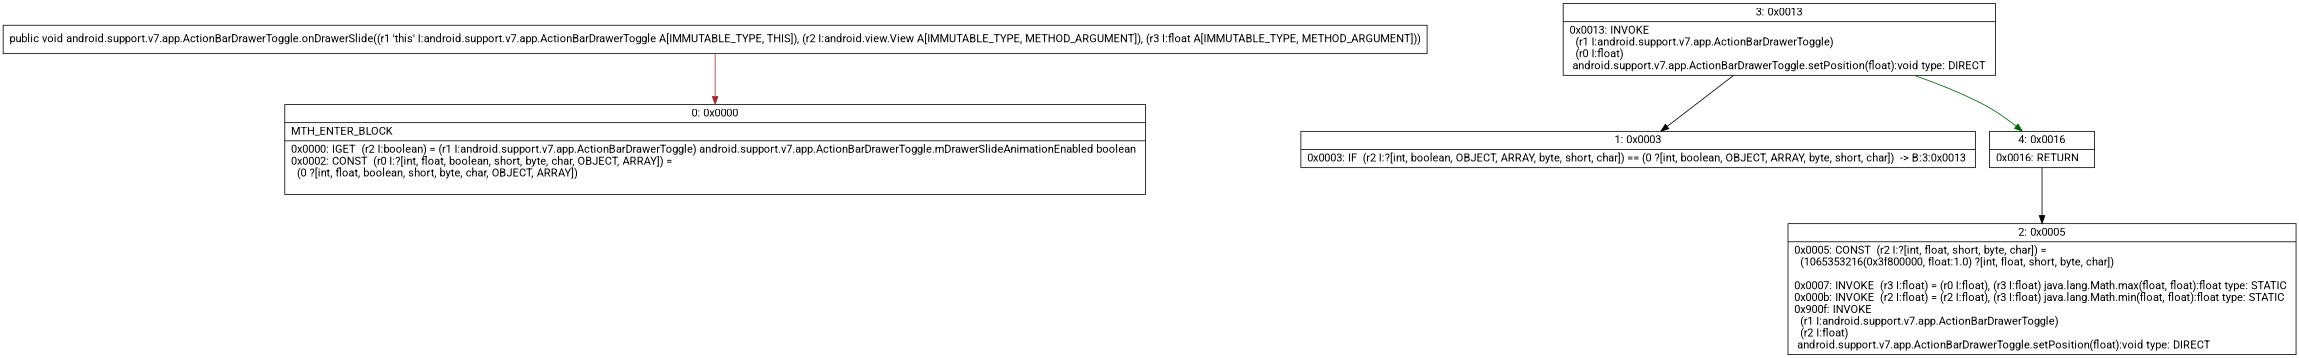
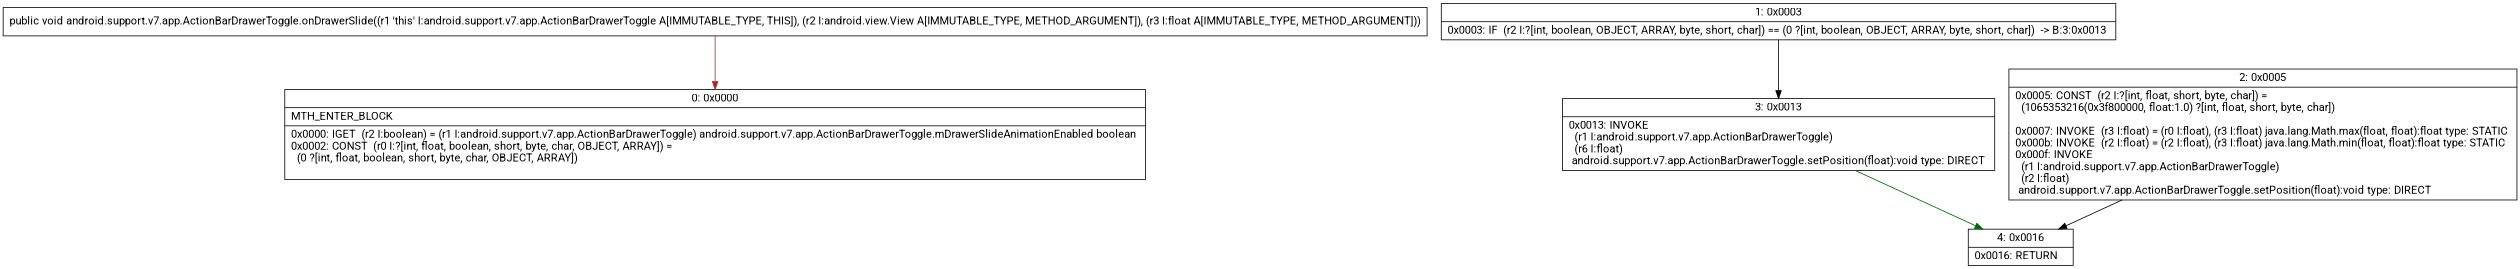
(1597, 54) -> (1596, 149)
(1700, 101) -> (1779, 65)
(2042, 192) -> (2094, 213)
(1836, 310) -> (2057, 155)
